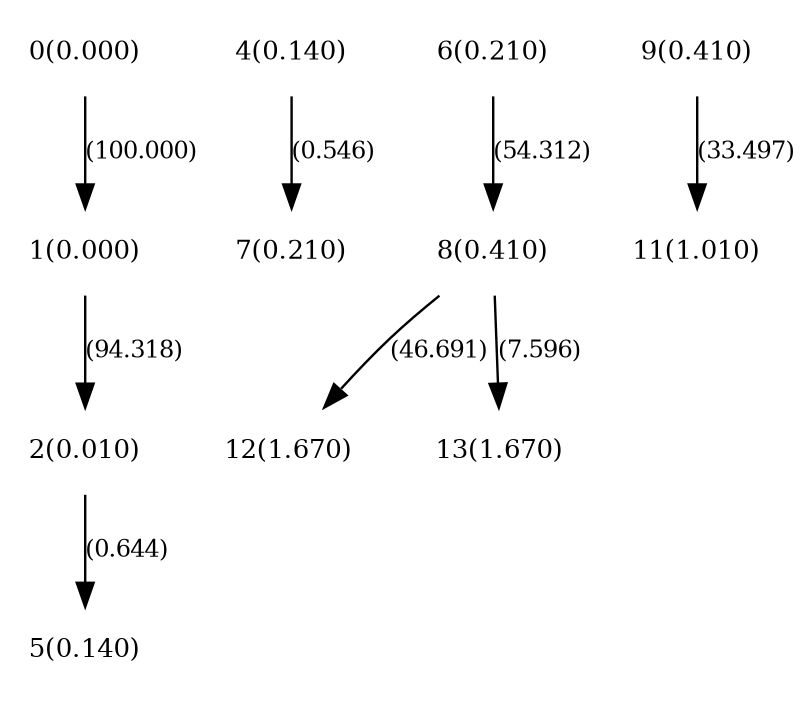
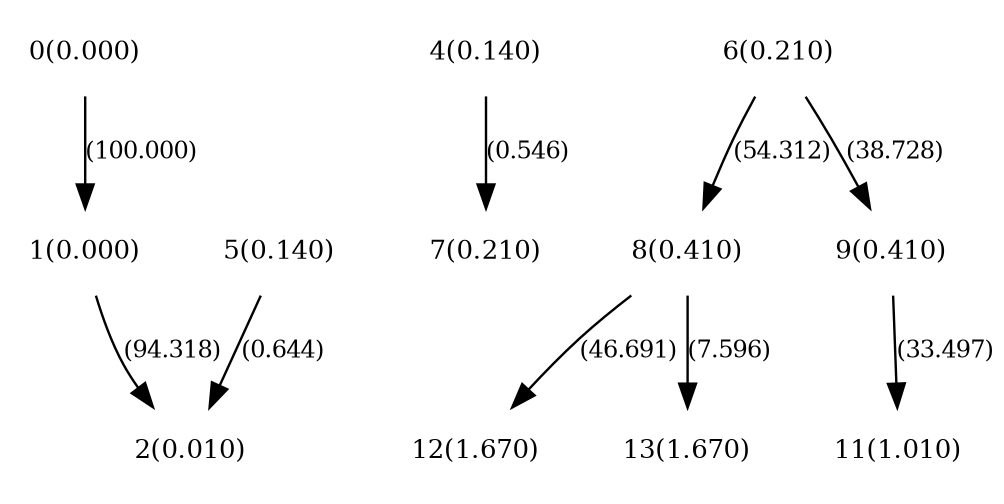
none -> (833, 141)
(85, 539) -> (240, 340)
